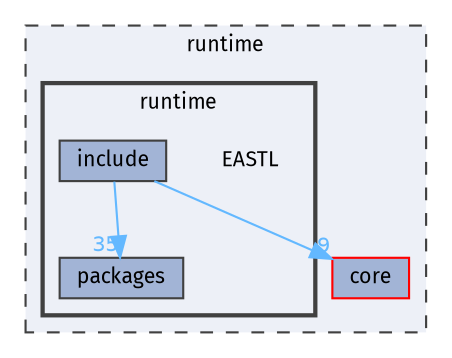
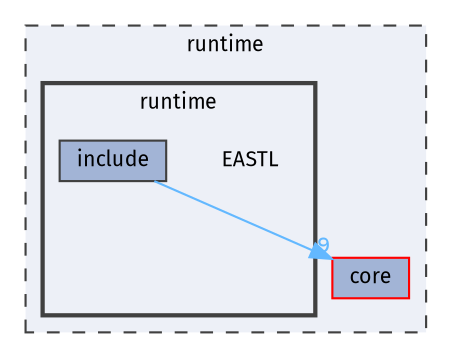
(121, 278) -> none
